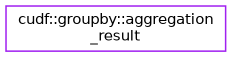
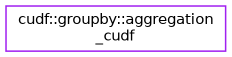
(116, 29) -> (116, 29)
